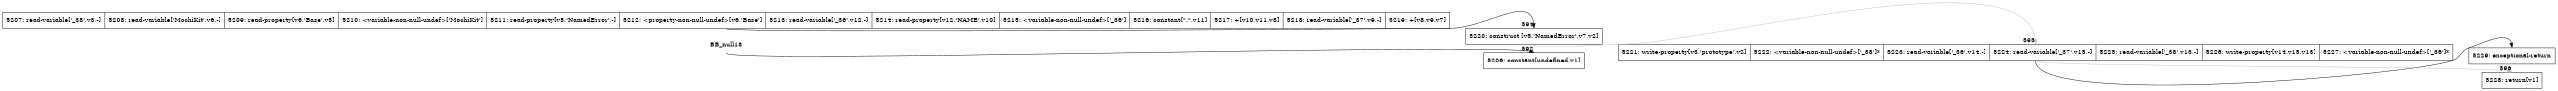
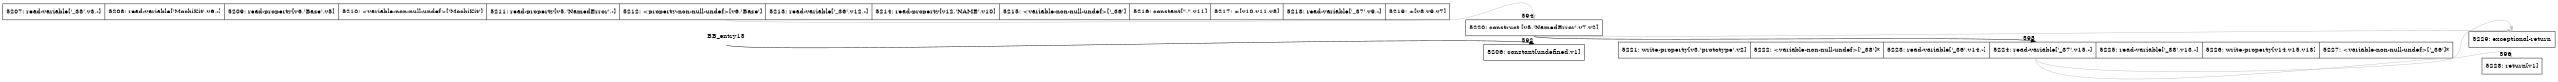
(1791, 20) -> (1783, 39)
(1134, 30) -> (1134, 22)
none -> (2021, 34)
(726, 45) -> (726, 36)
(2275, 81) -> (2259, 71)
